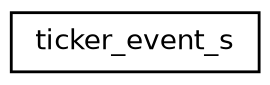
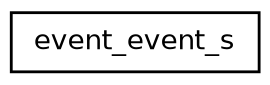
(135, 42) -> (135, 42)
